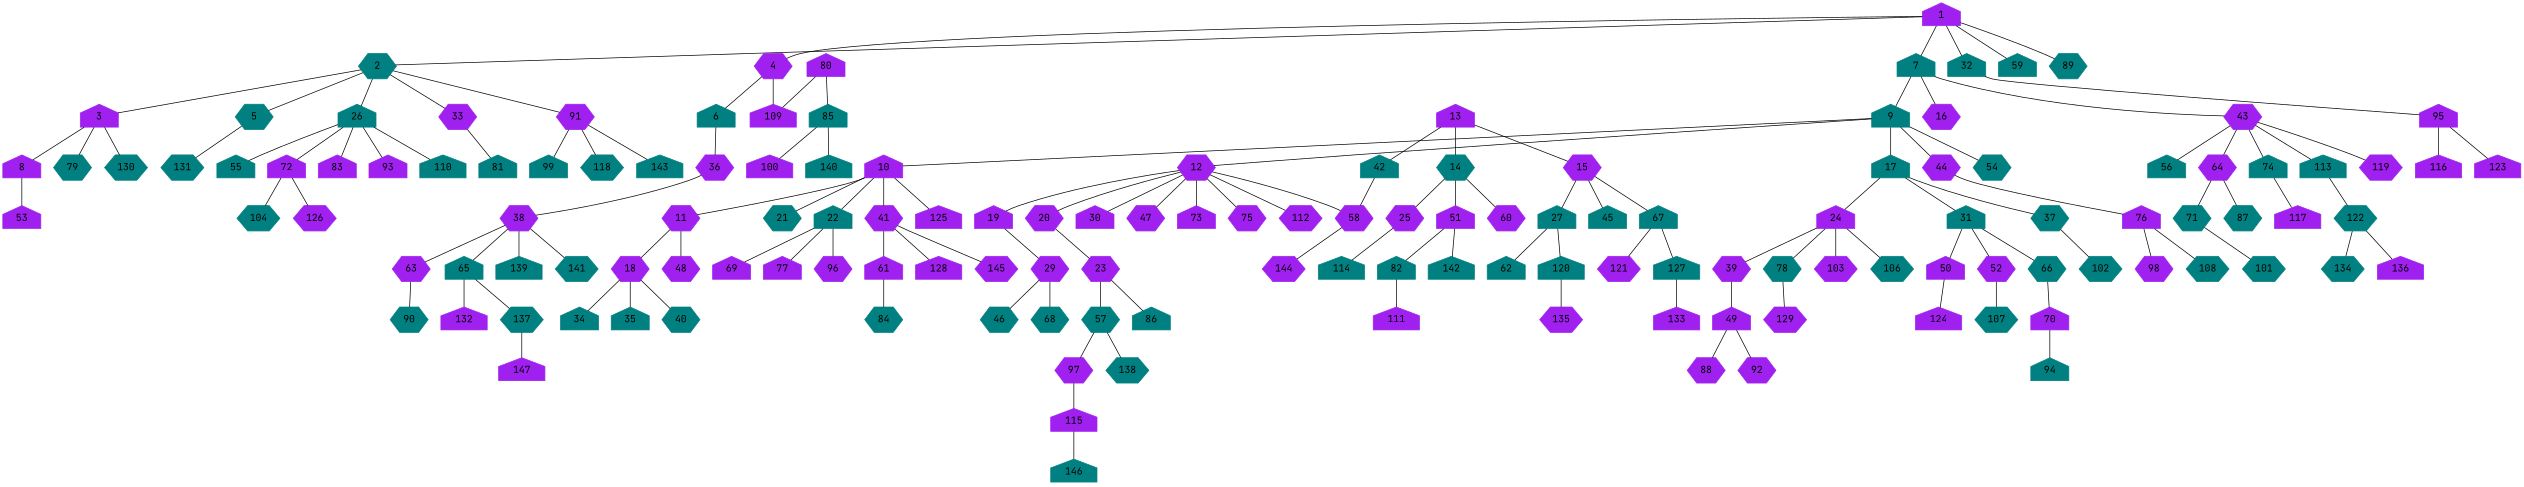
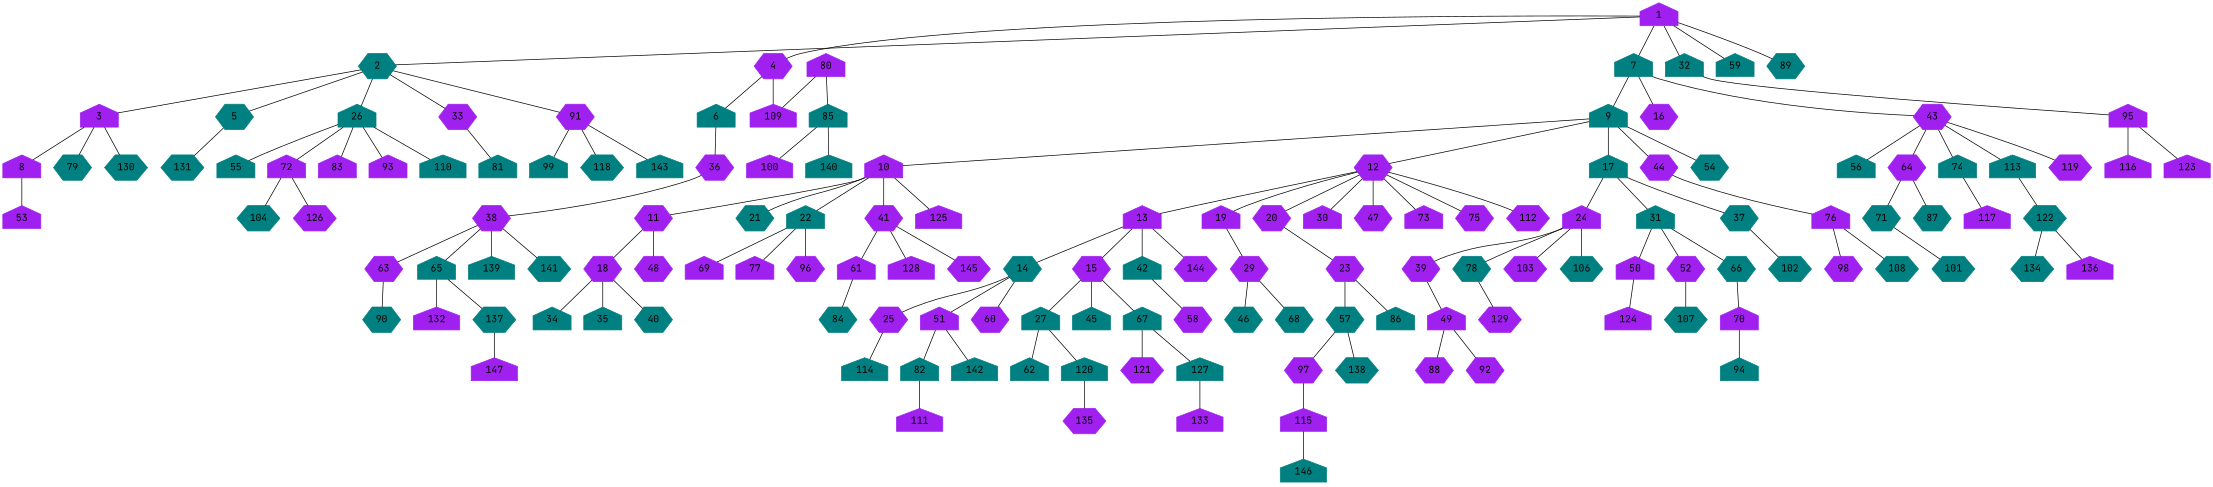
(1277, 189) -> (1258, 192)
(1319, 243) -> (1168, 243)
